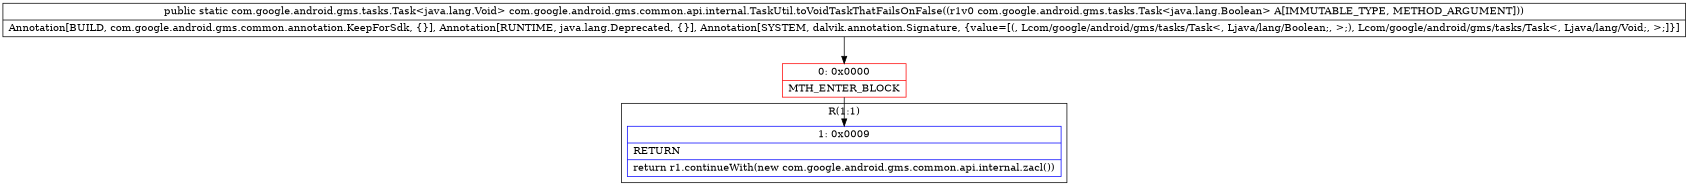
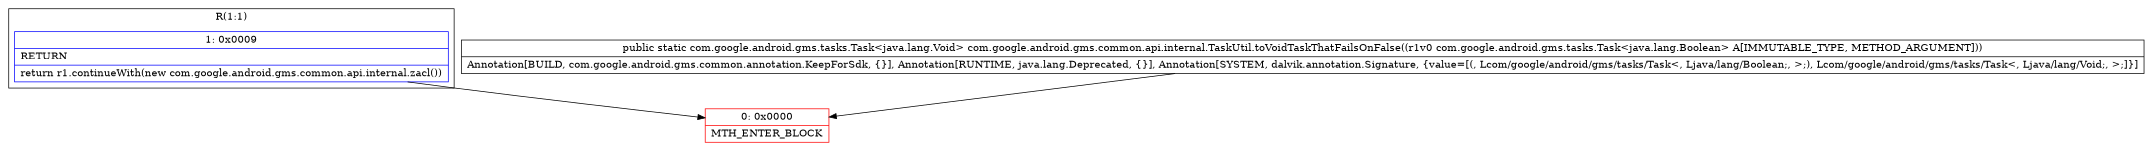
(844, 108) -> (553, 100)
